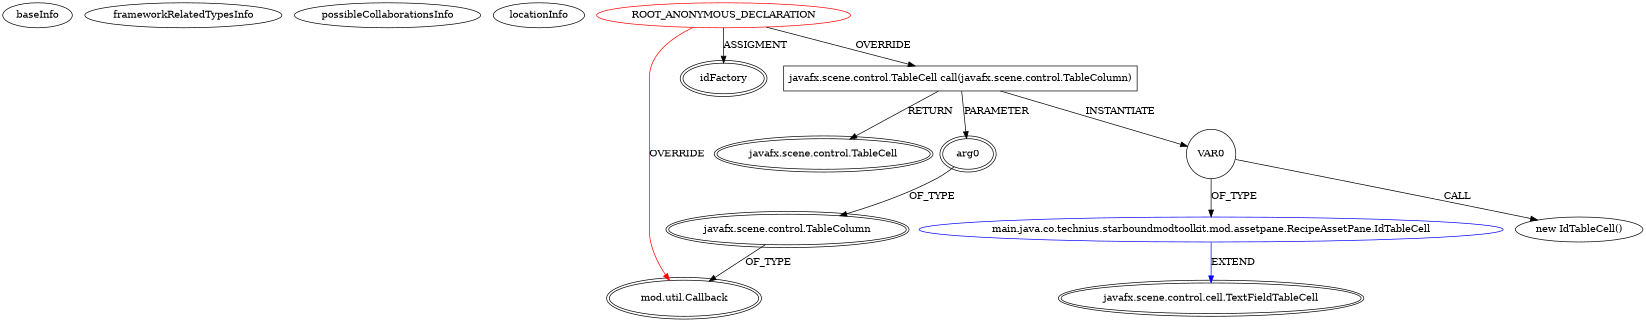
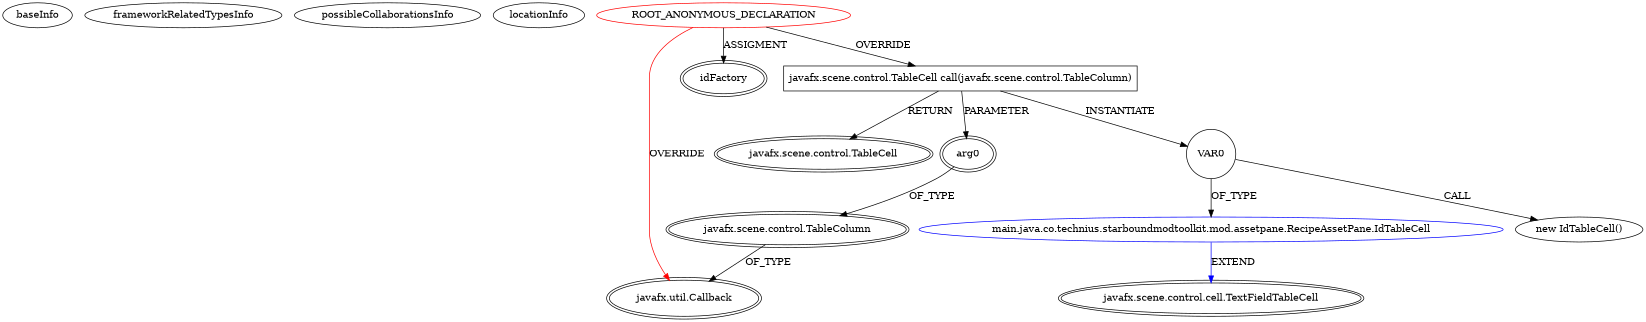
(684, 298) -> (684, 298)
